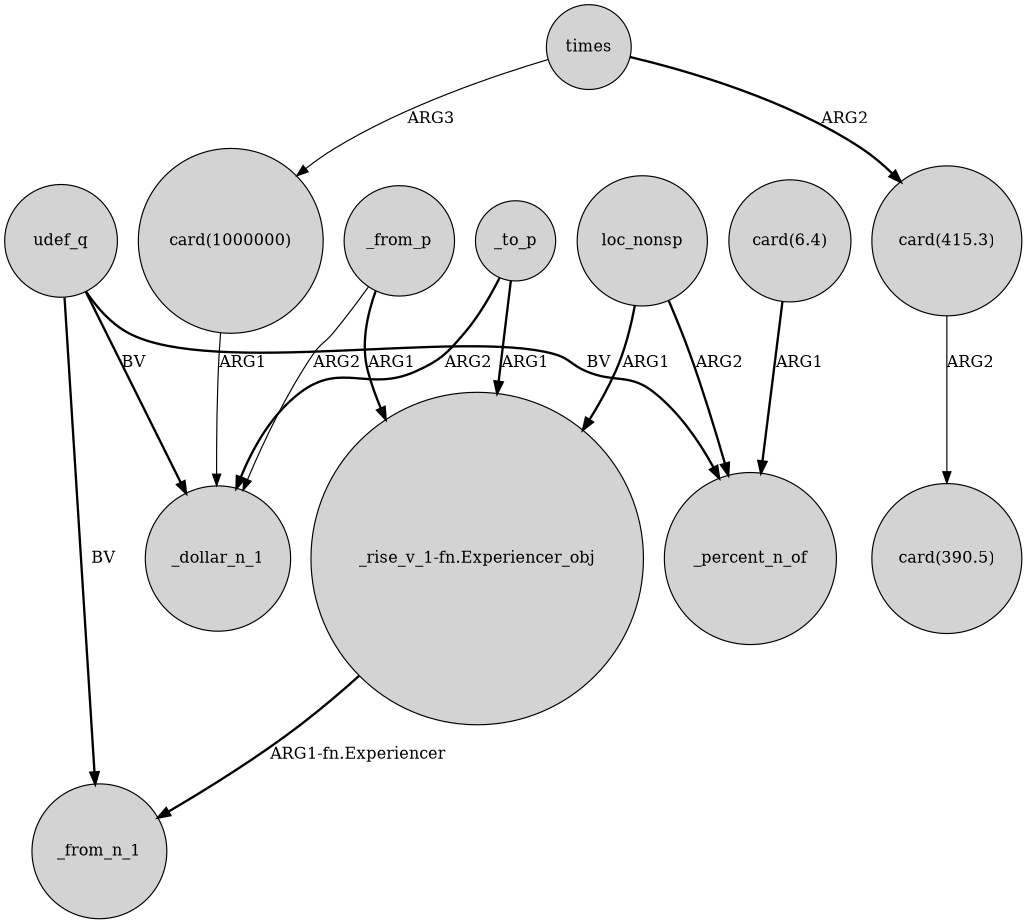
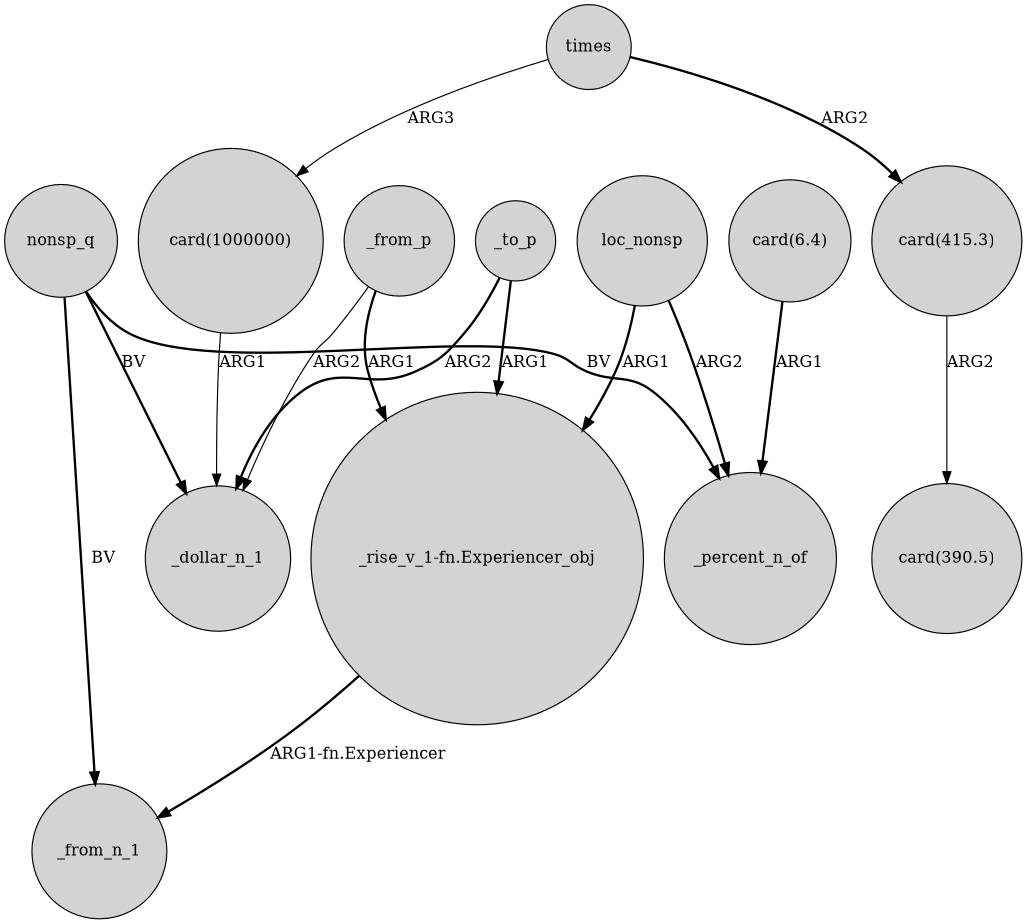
(61, 241) -> (61, 241)
